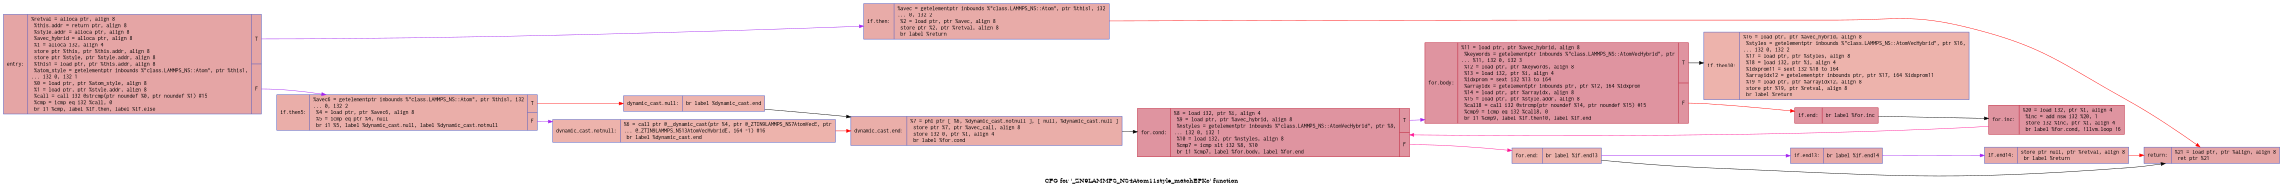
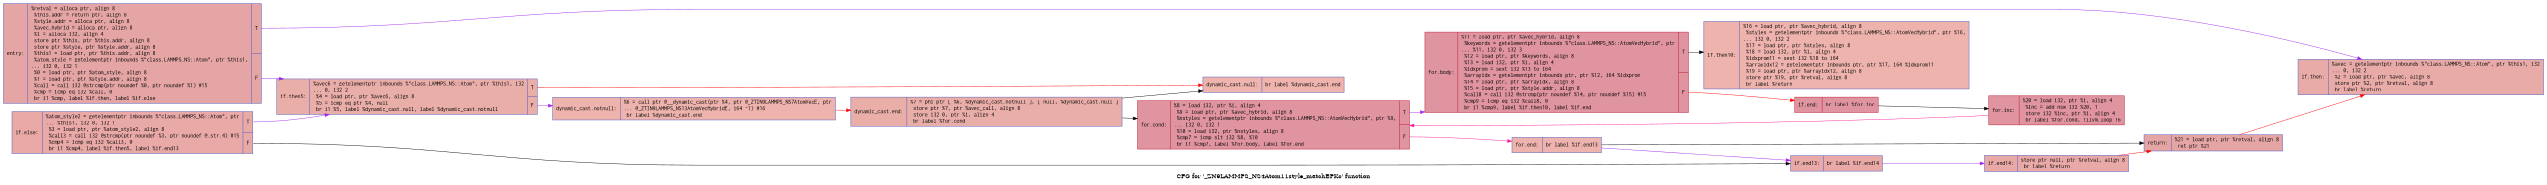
(1668, 20) -> (2300, 115)
(806, 113) -> (1160, 95)
none -> (132, 133)
(2226, 152) -> (2227, 139)
